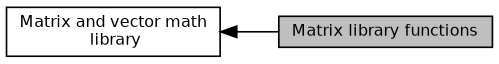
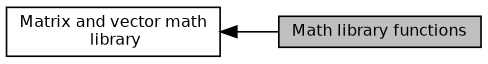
(386, 32) -> (380, 32)
